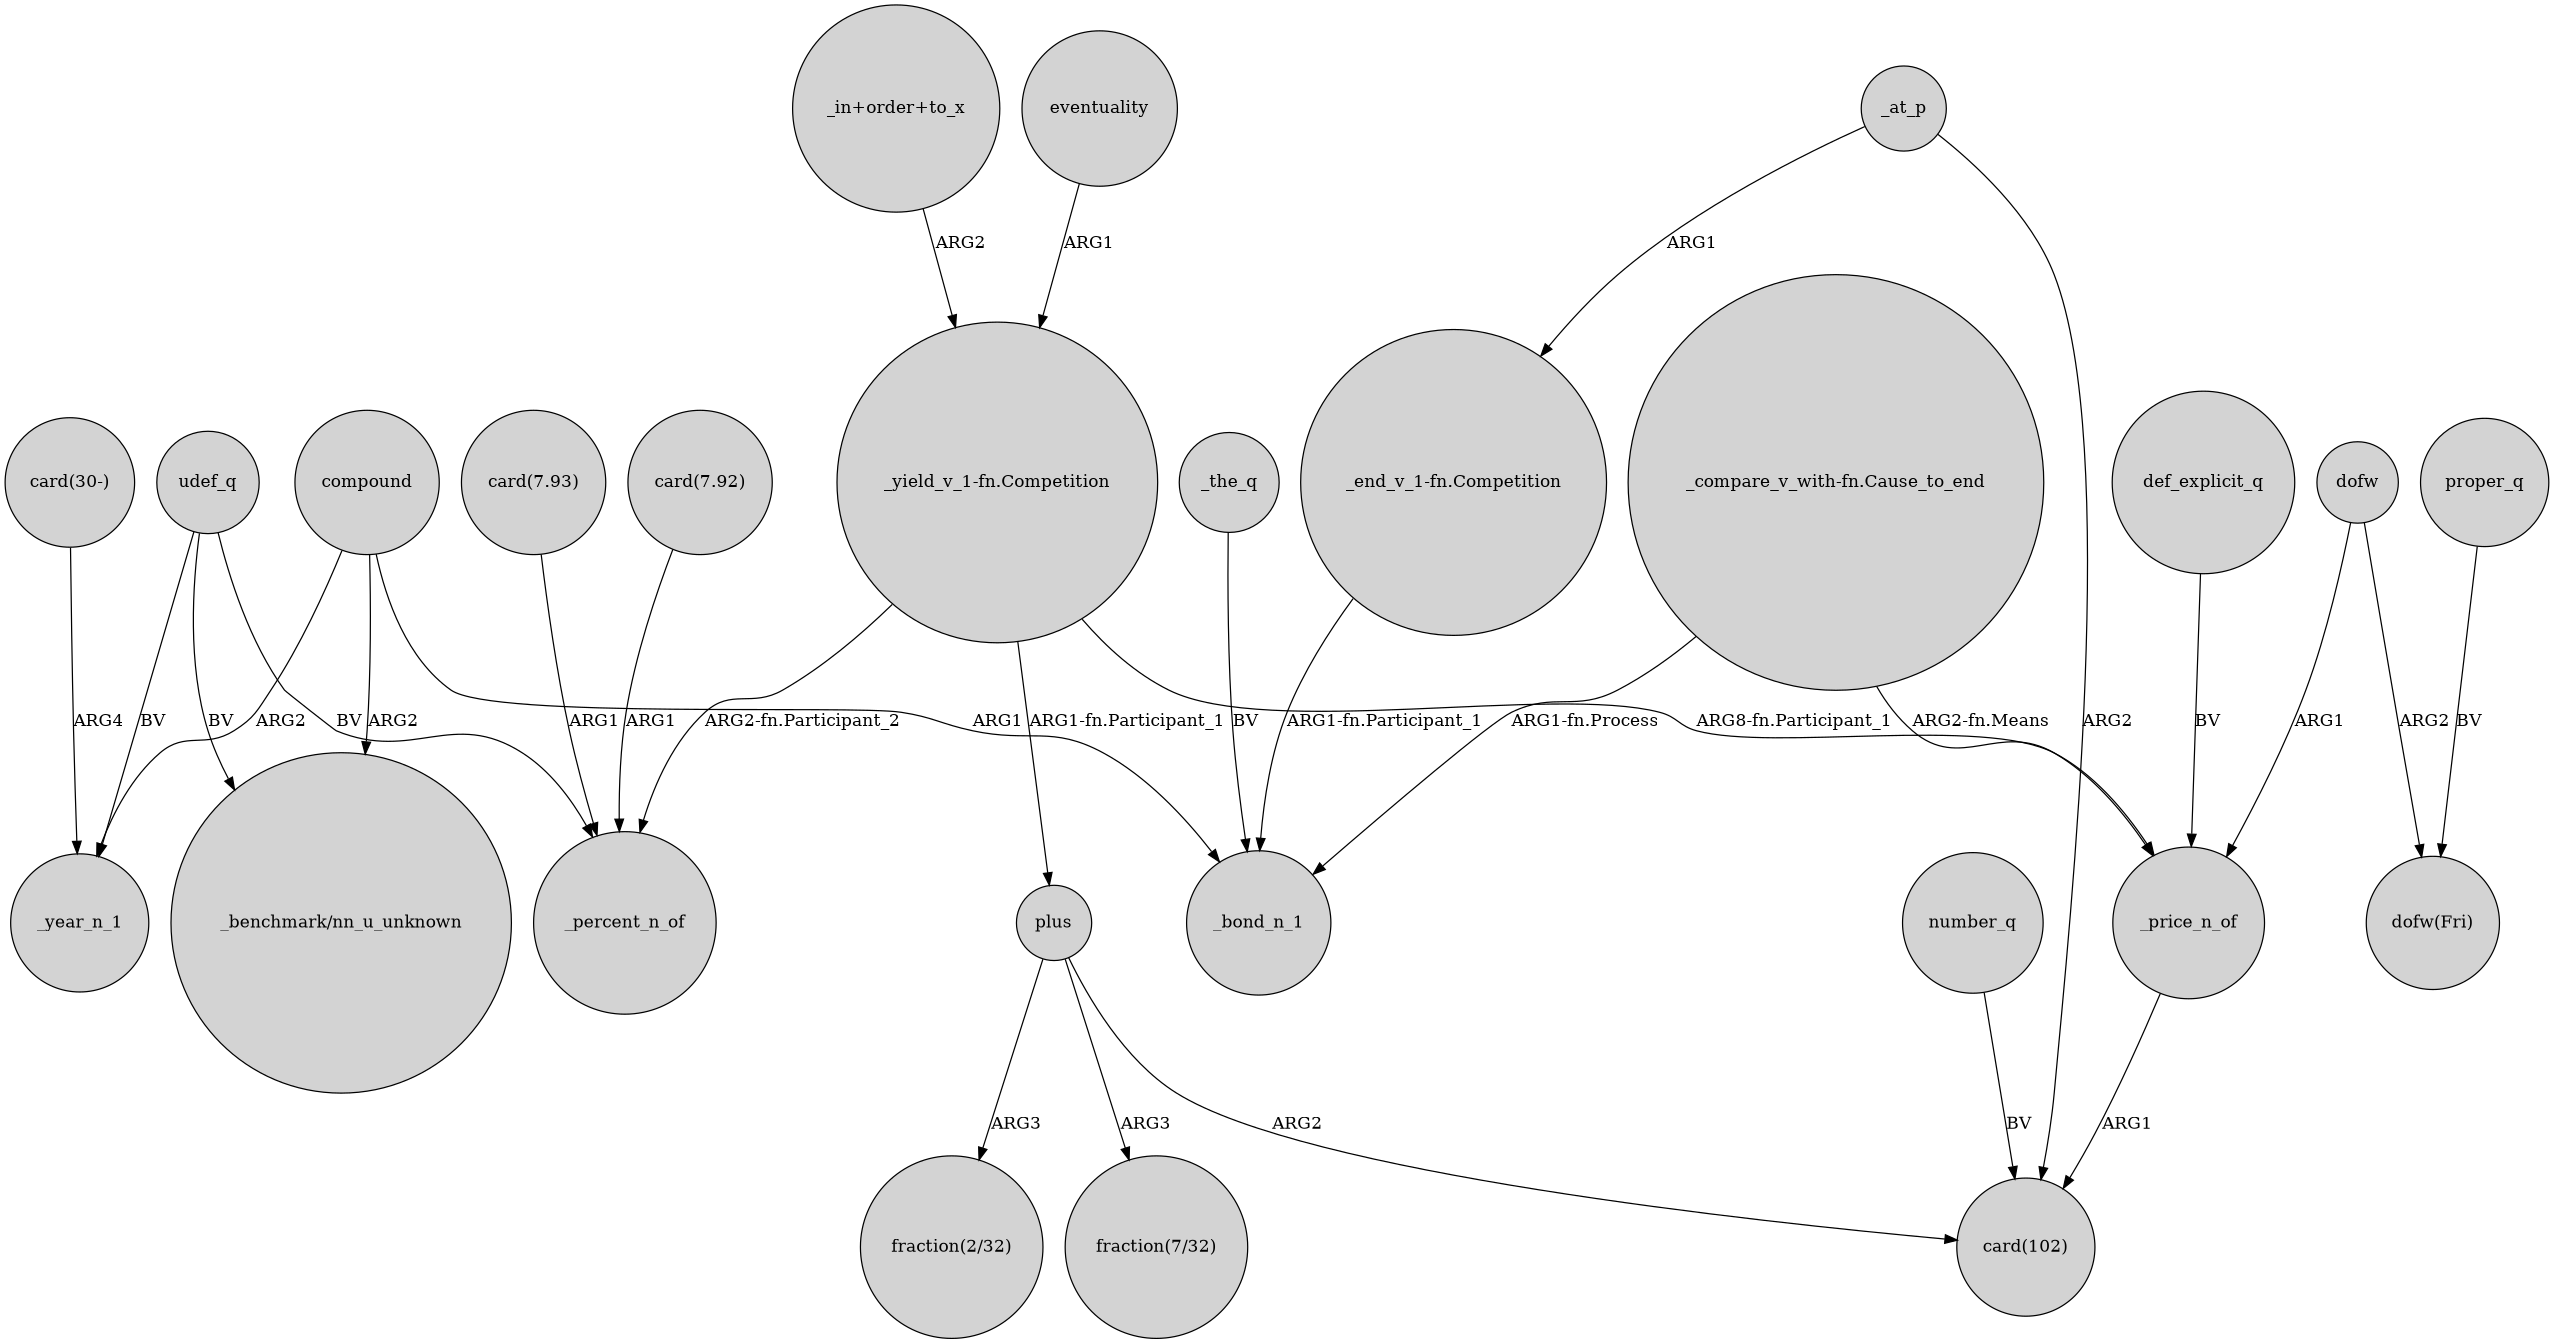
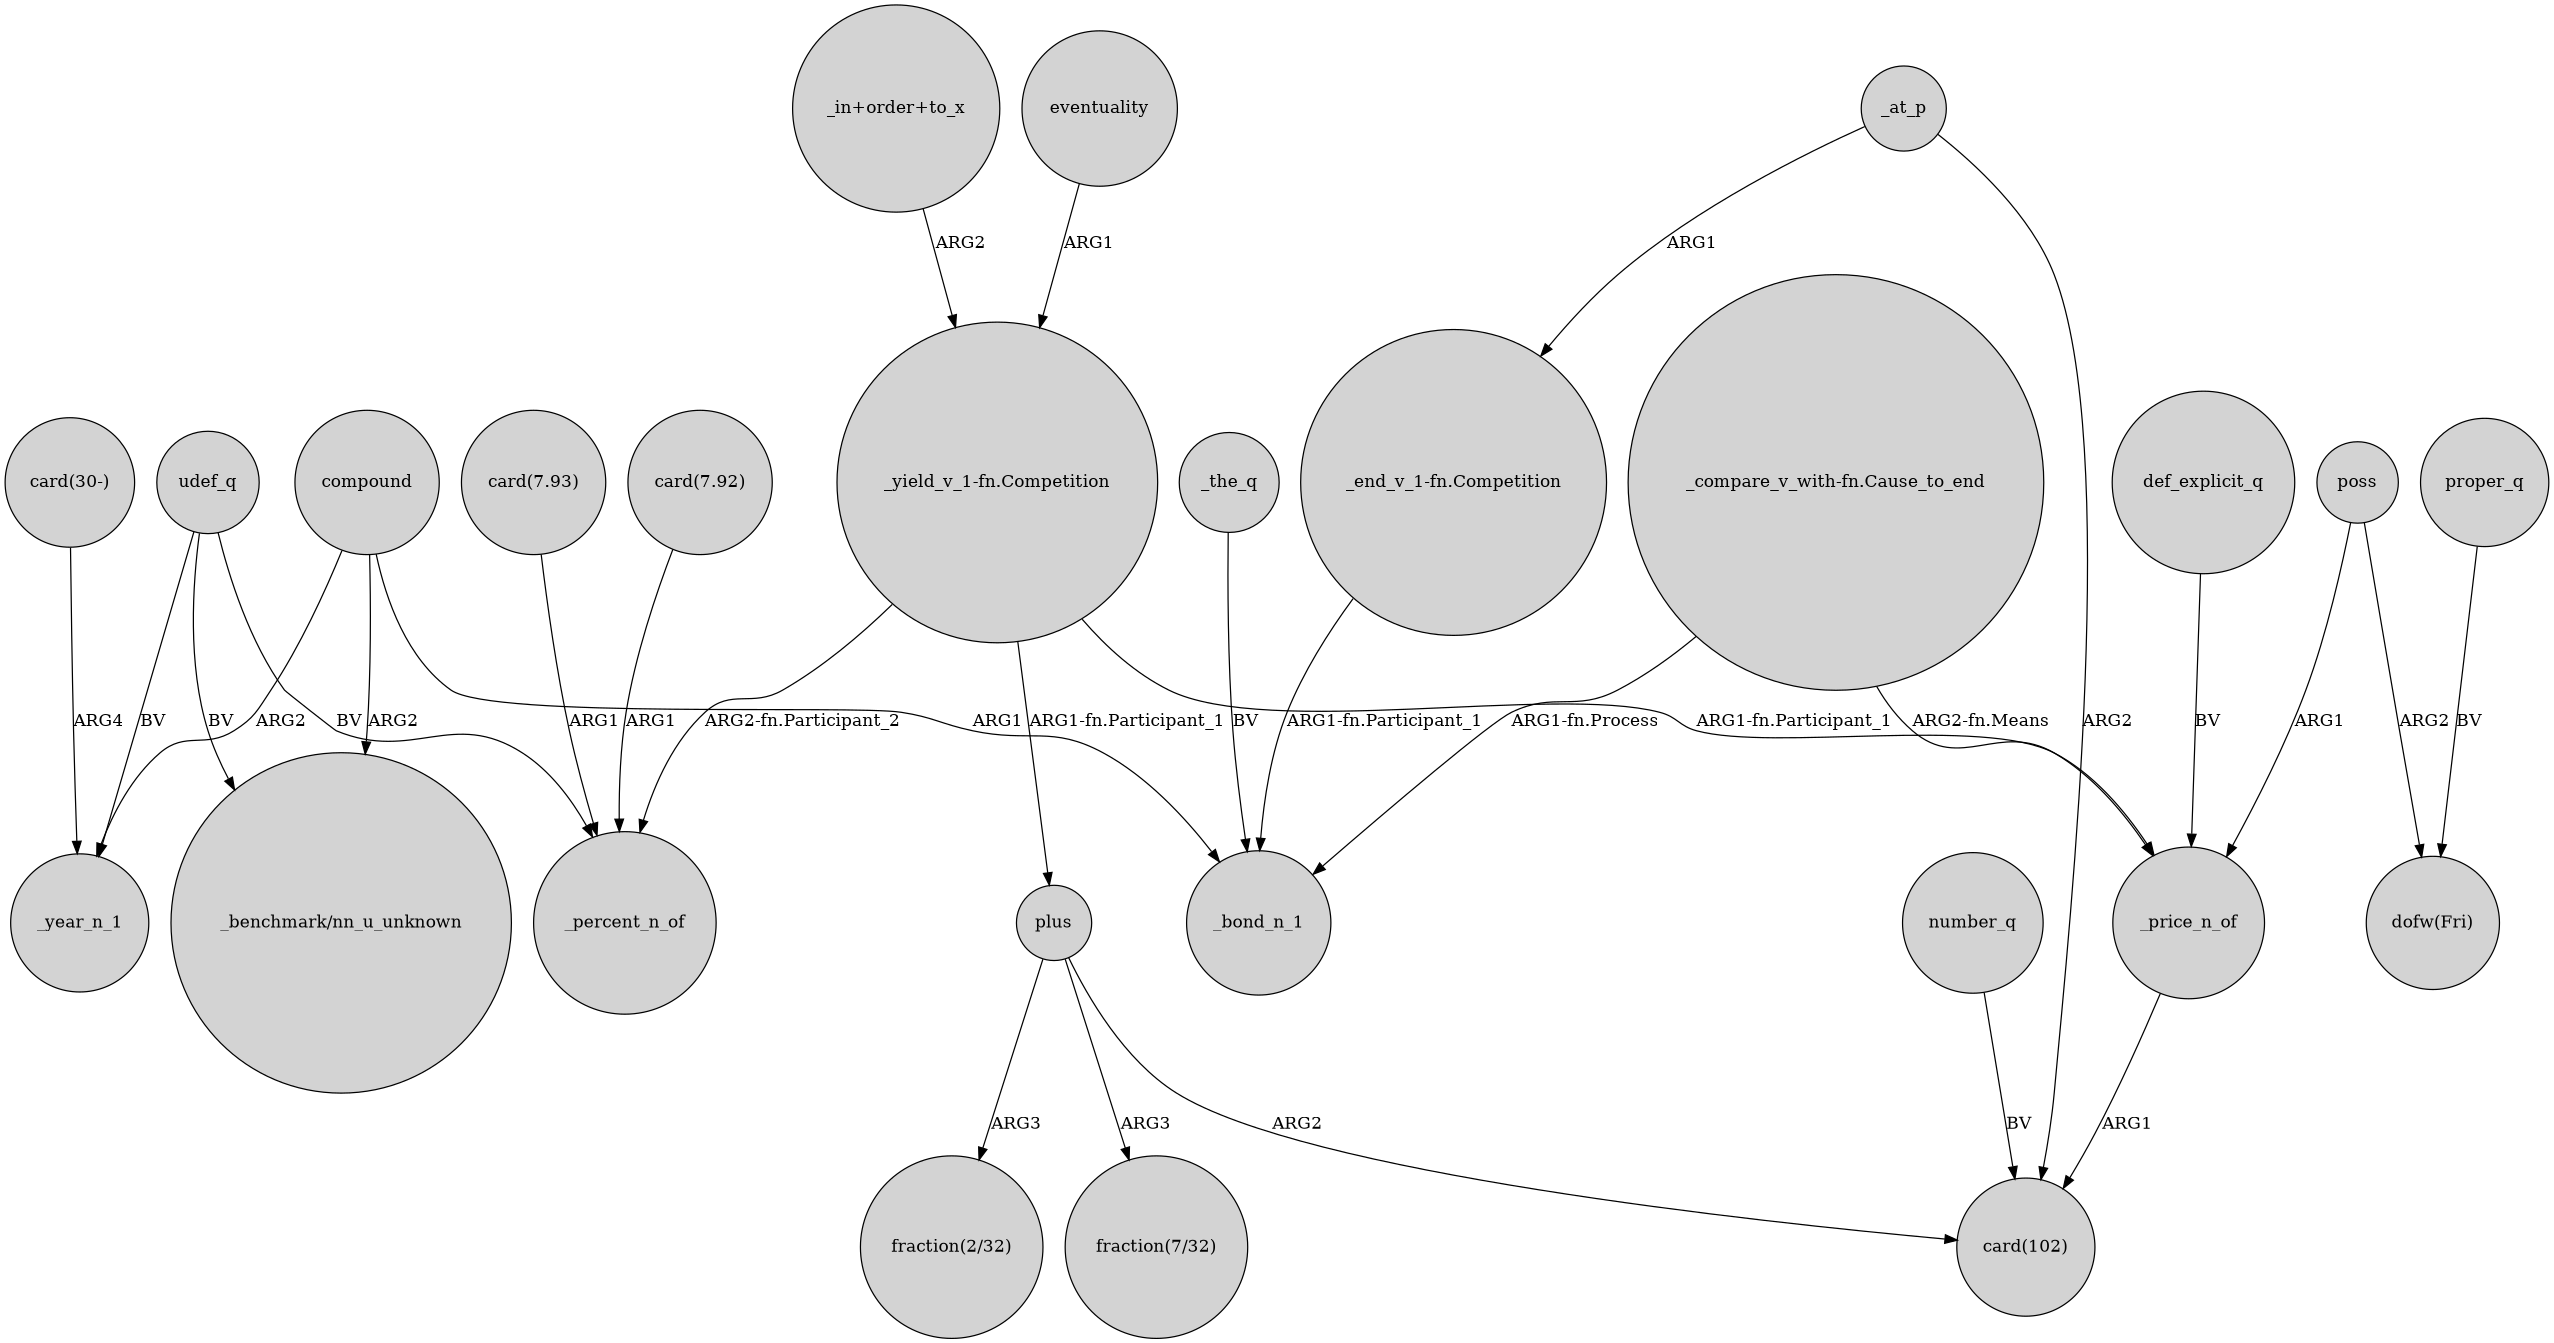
(2358, 482) -> (2358, 482)
(1795, 722) -> (1795, 722)
